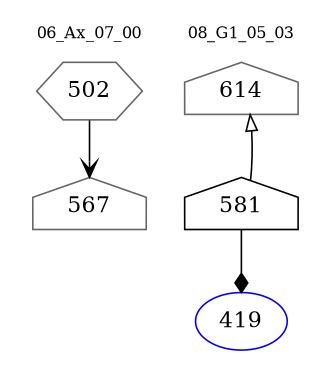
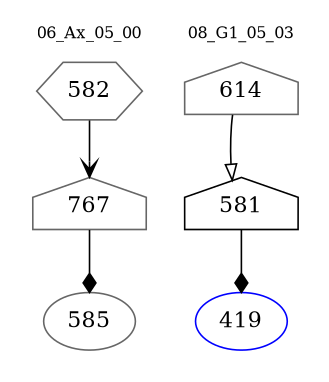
(90, 34) -> (90, 34)
(90, 91) -> (90, 91)
(252, 156) -> (231, 139)
(90, 206) -> (90, 206)
none -> (90, 321)
